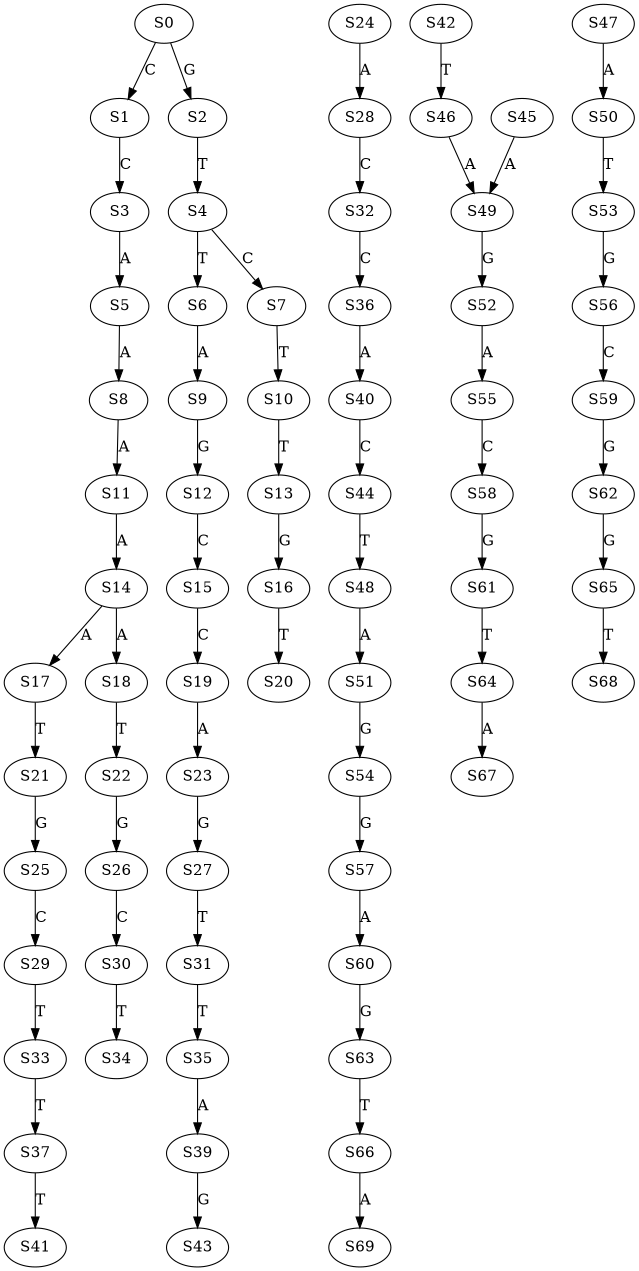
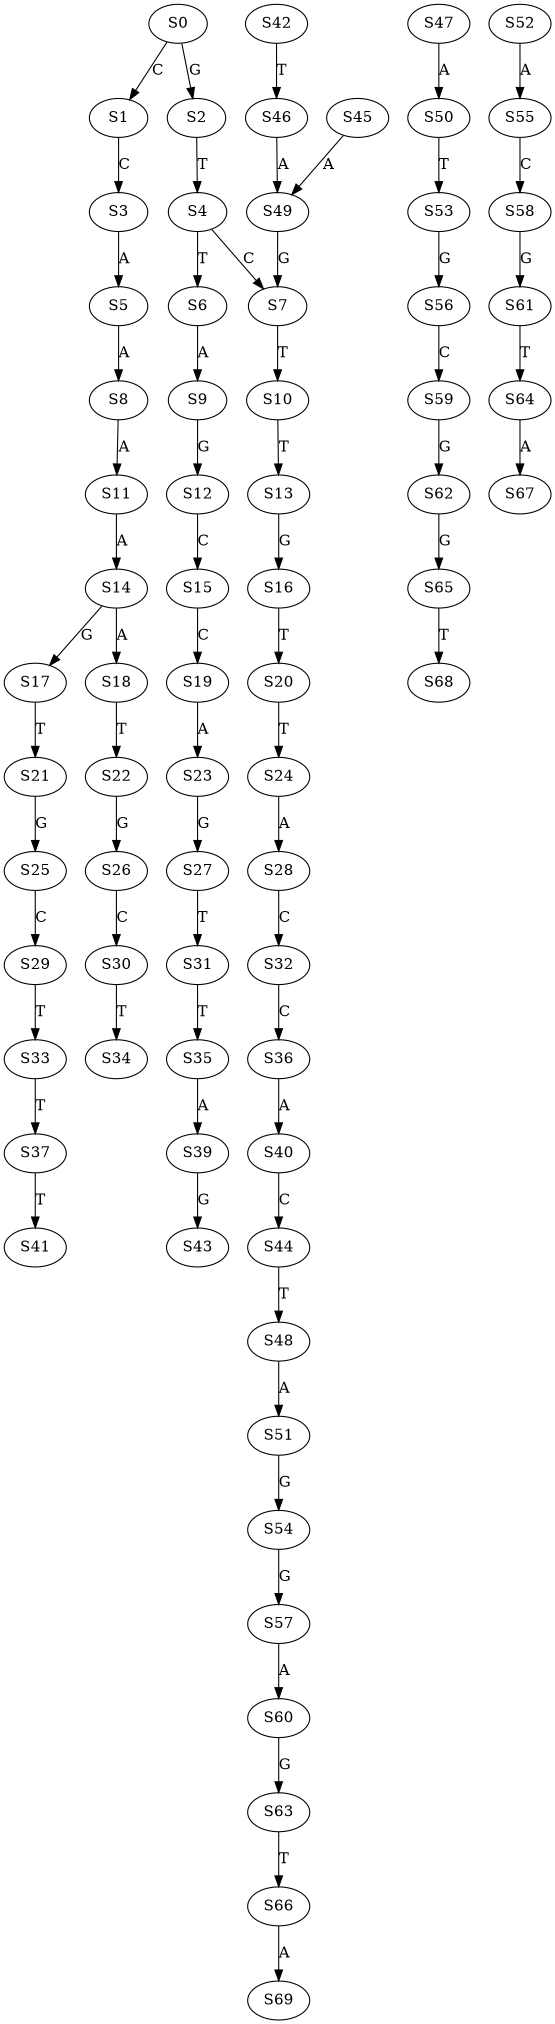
(482, 254) -> (278, 254)
(86, 636) -> (87, 636)
none -> (279, 724)
